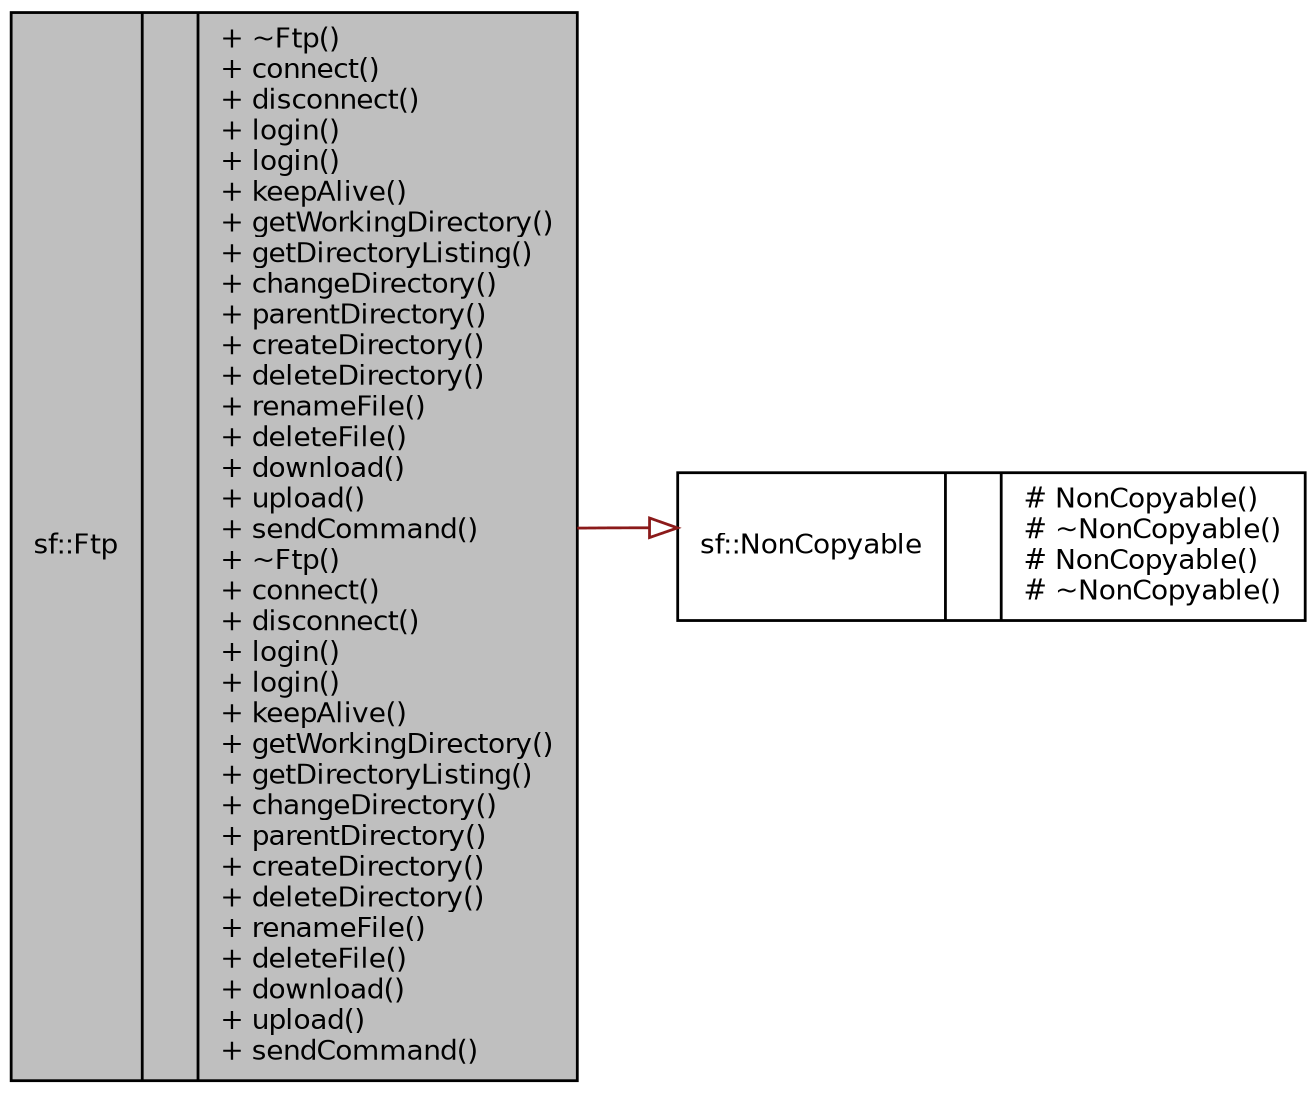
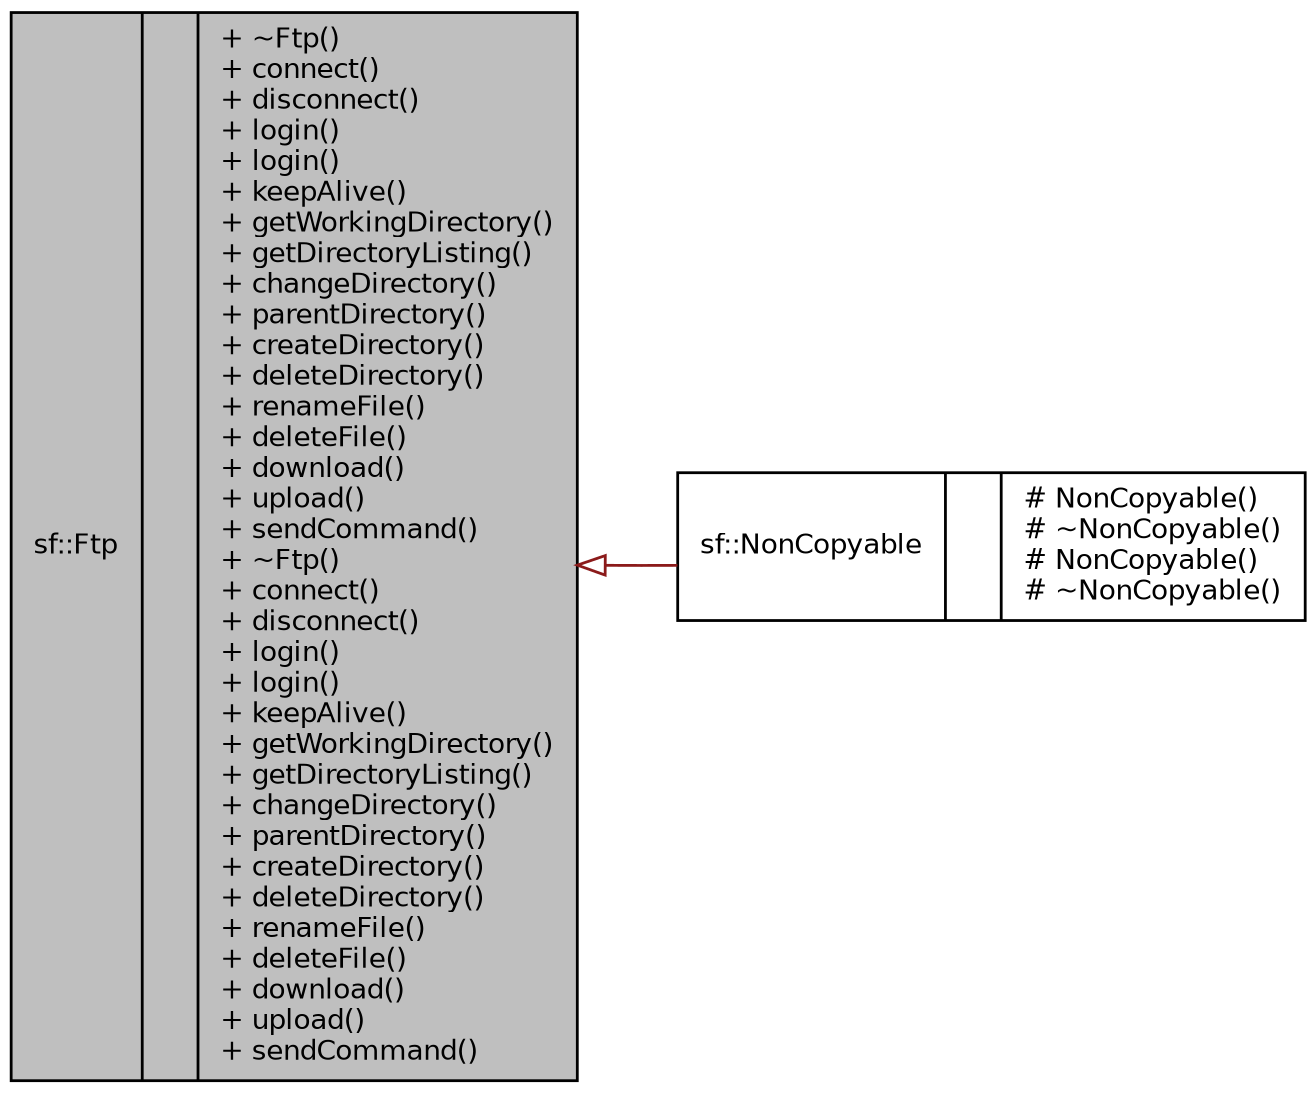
(613, 528) -> (641, 565)
